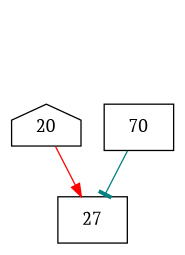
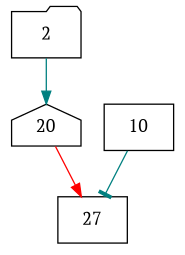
none -> (46, 35)
(139, 127) -> (139, 127)
